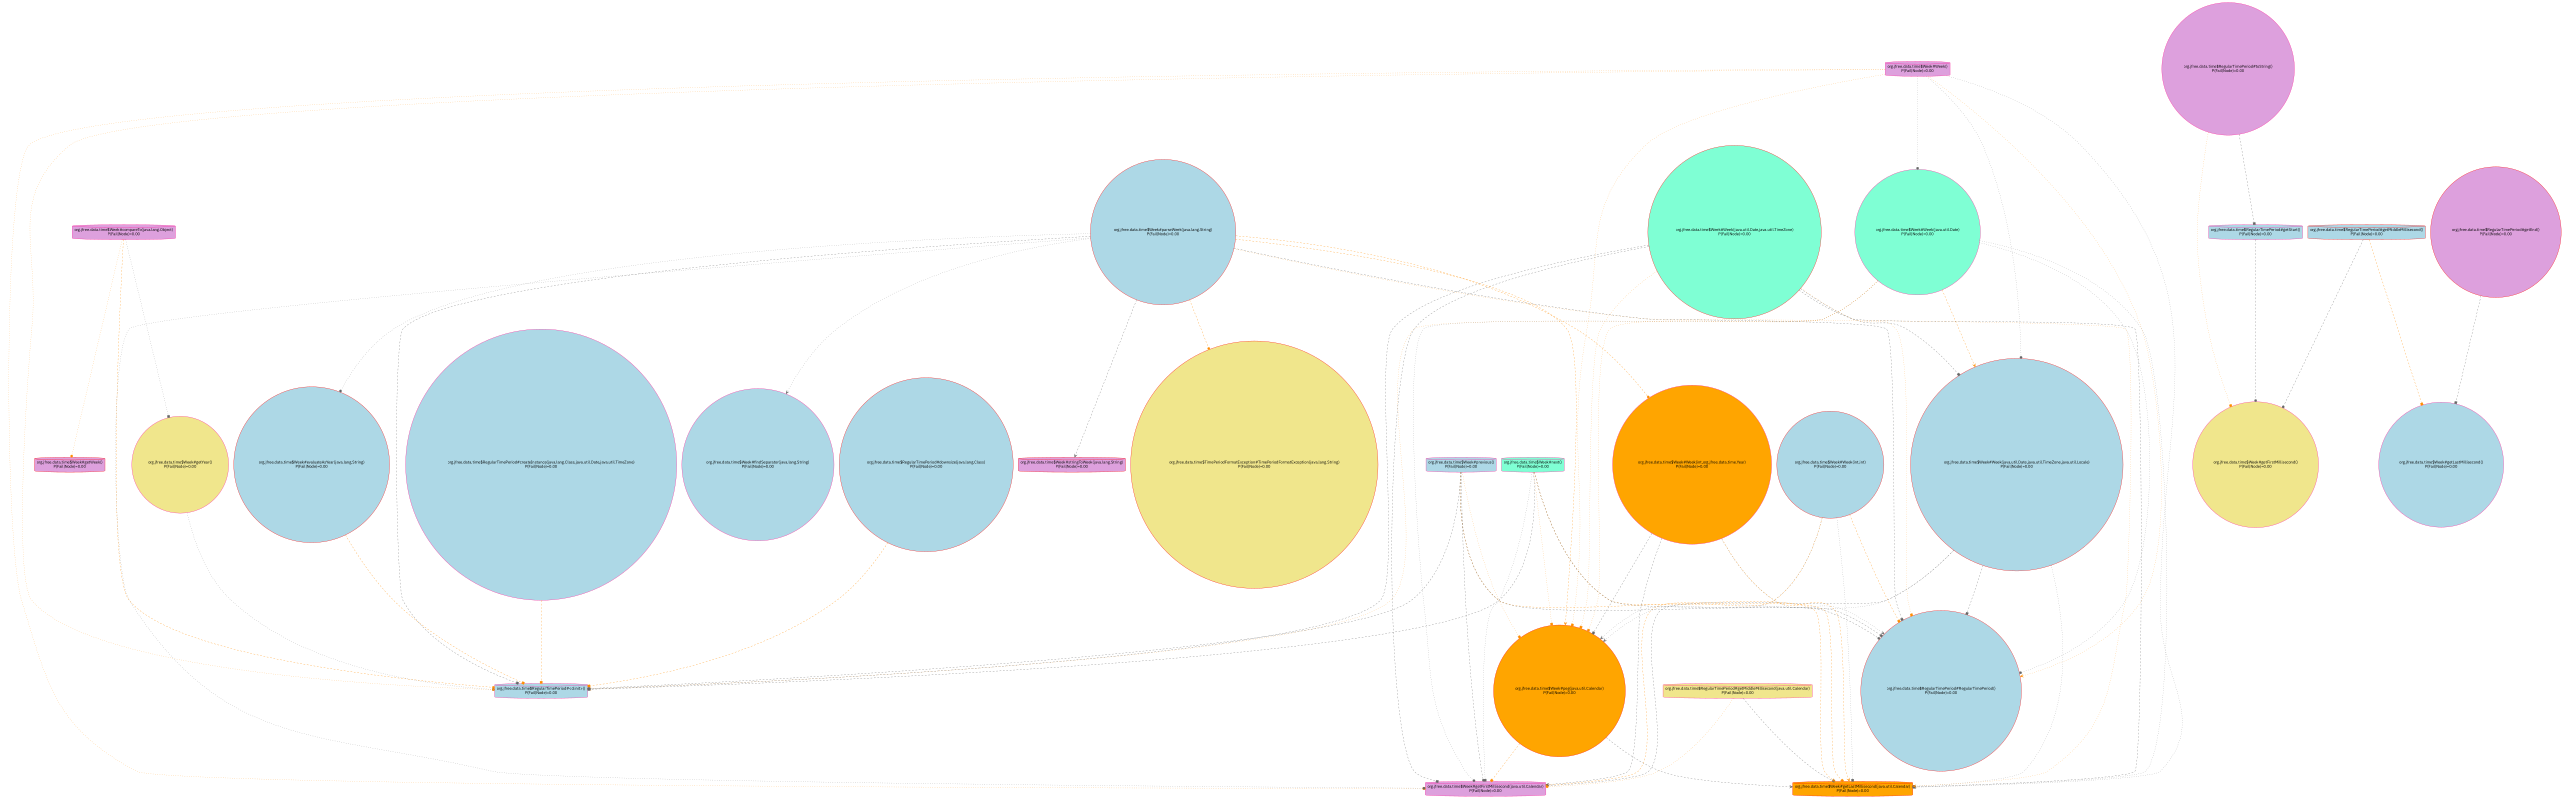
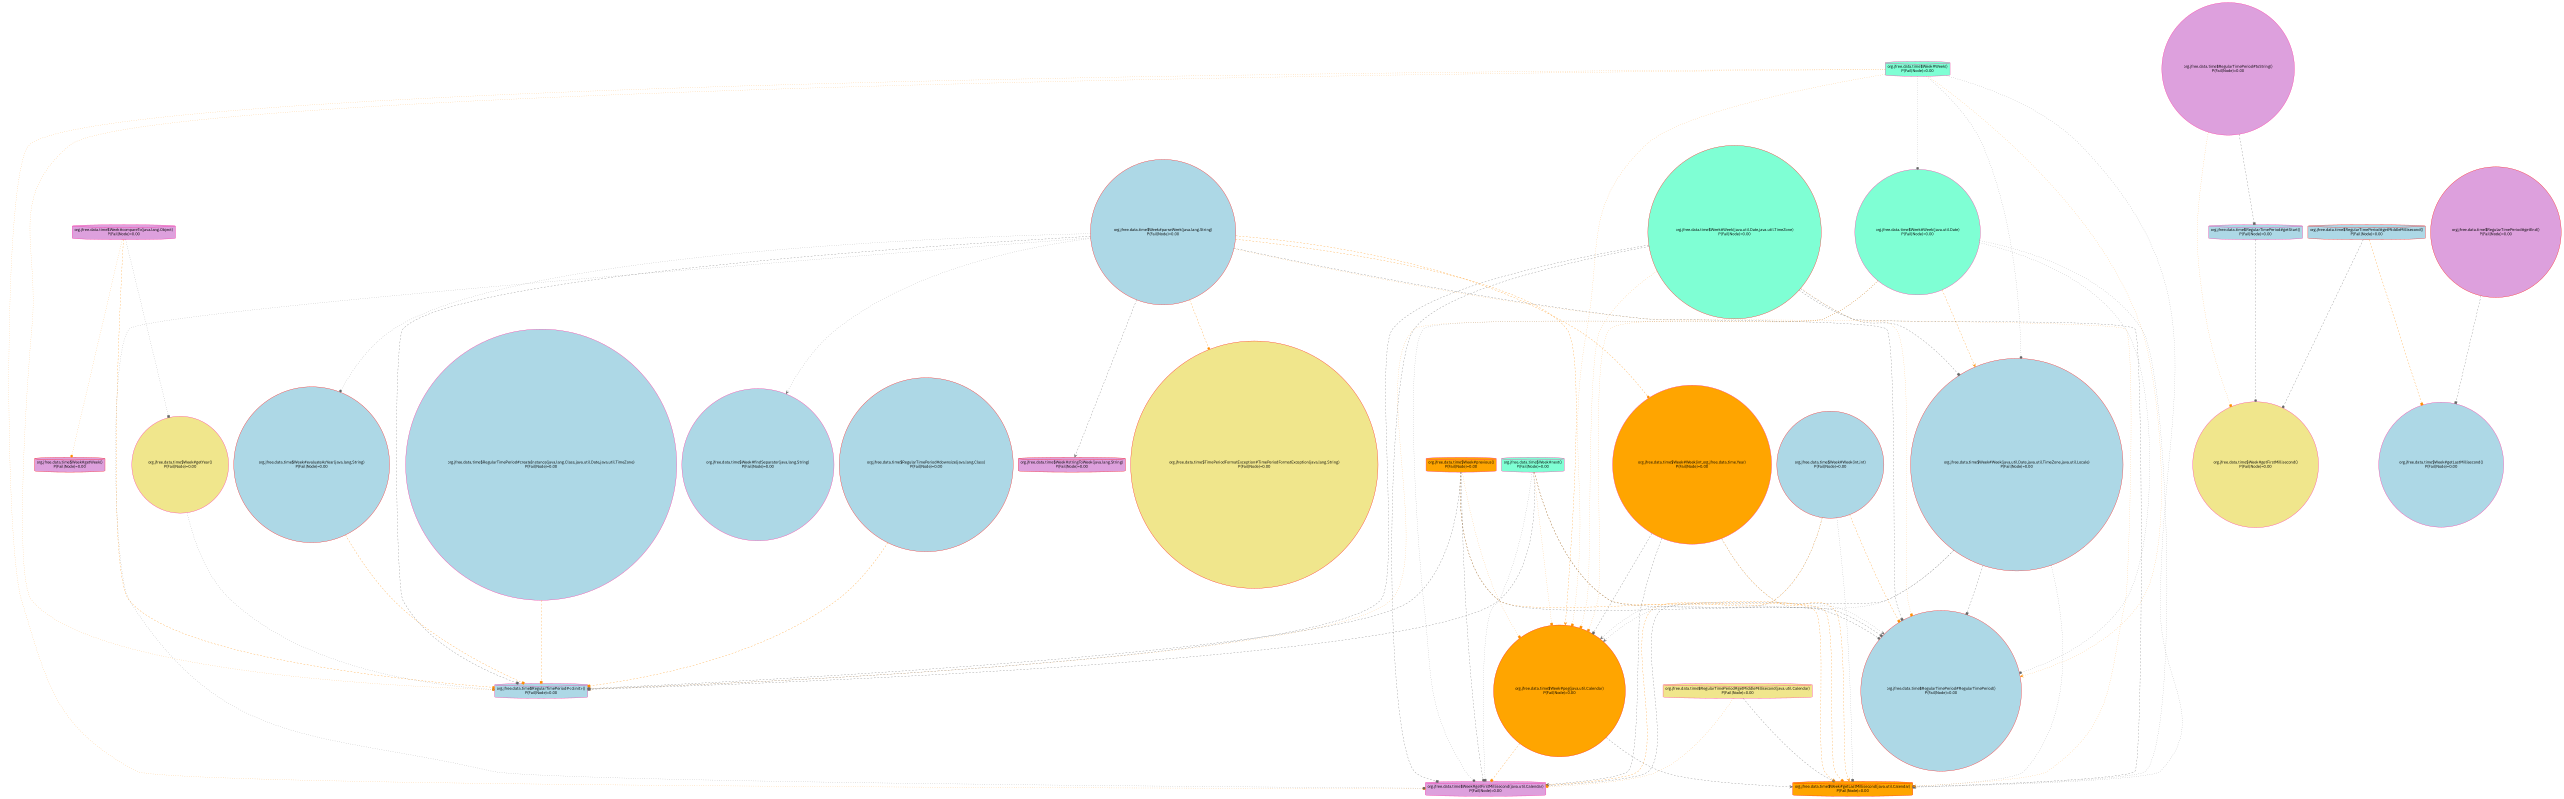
(1918, 69) -> (1918, 69)
(1461, 465) -> (1461, 465)
